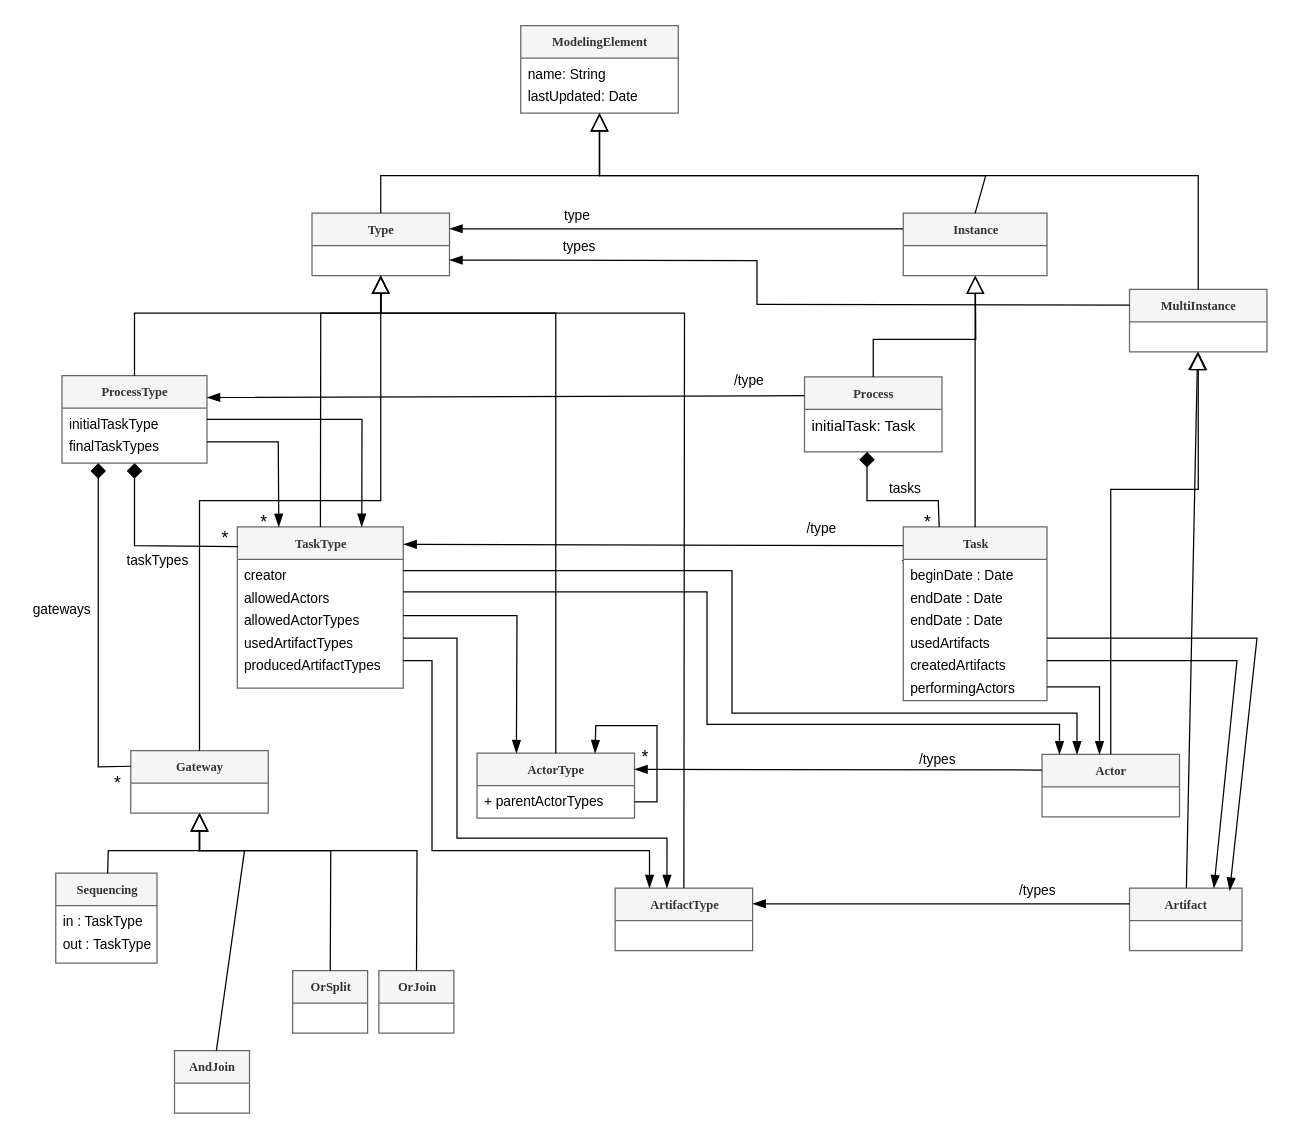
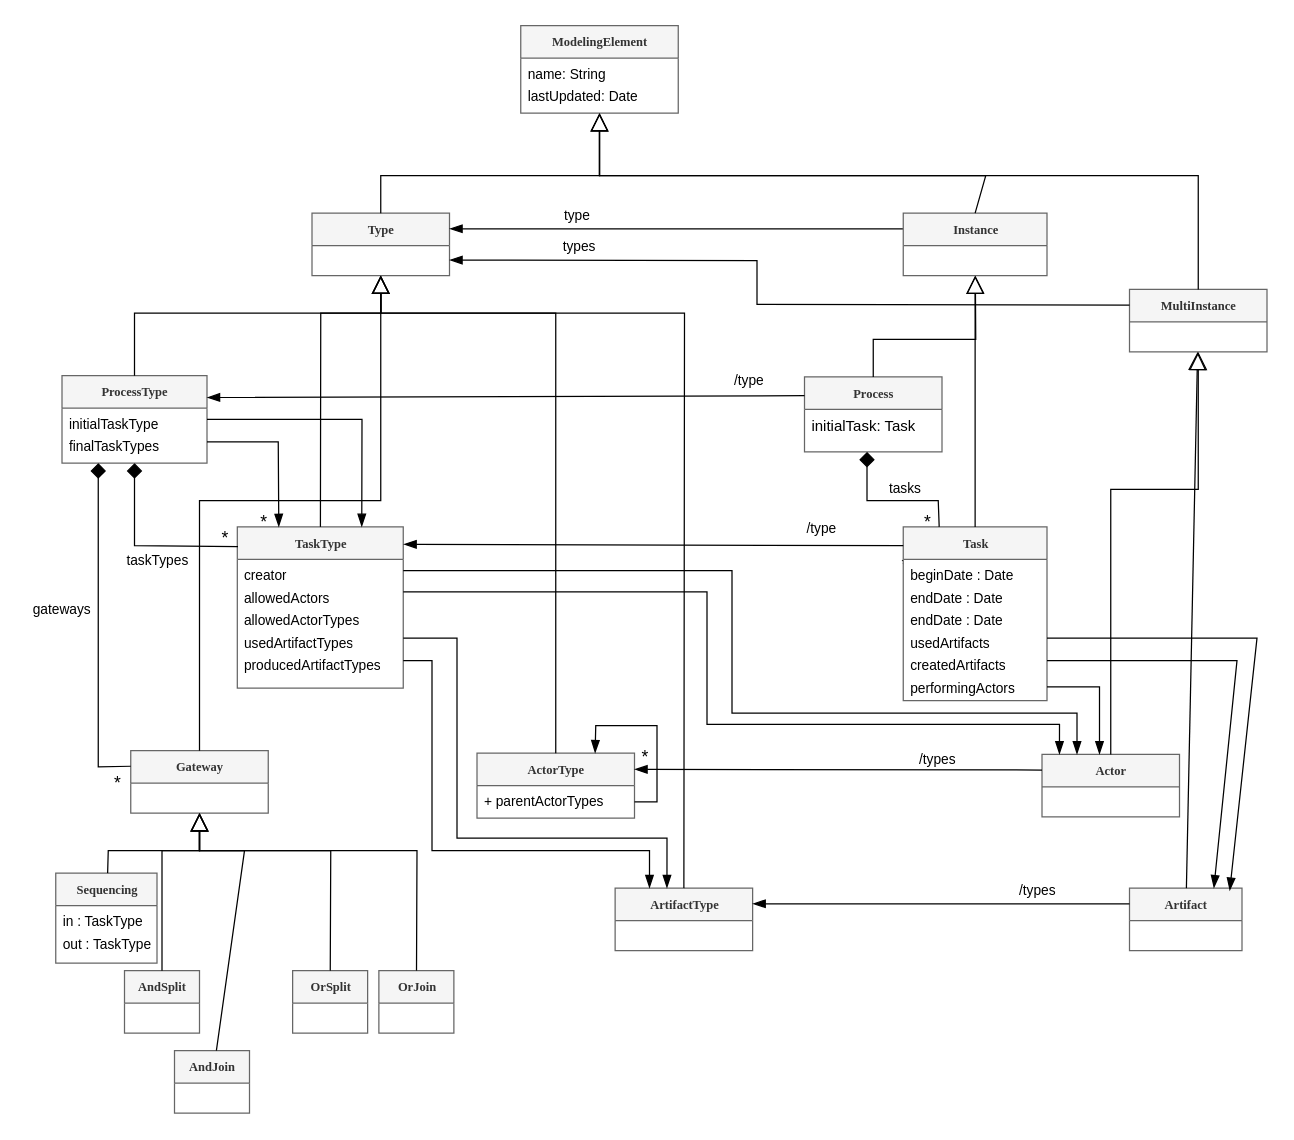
(517, 621) -> none
none -> (162, 912)
none -> (162, 1002)
